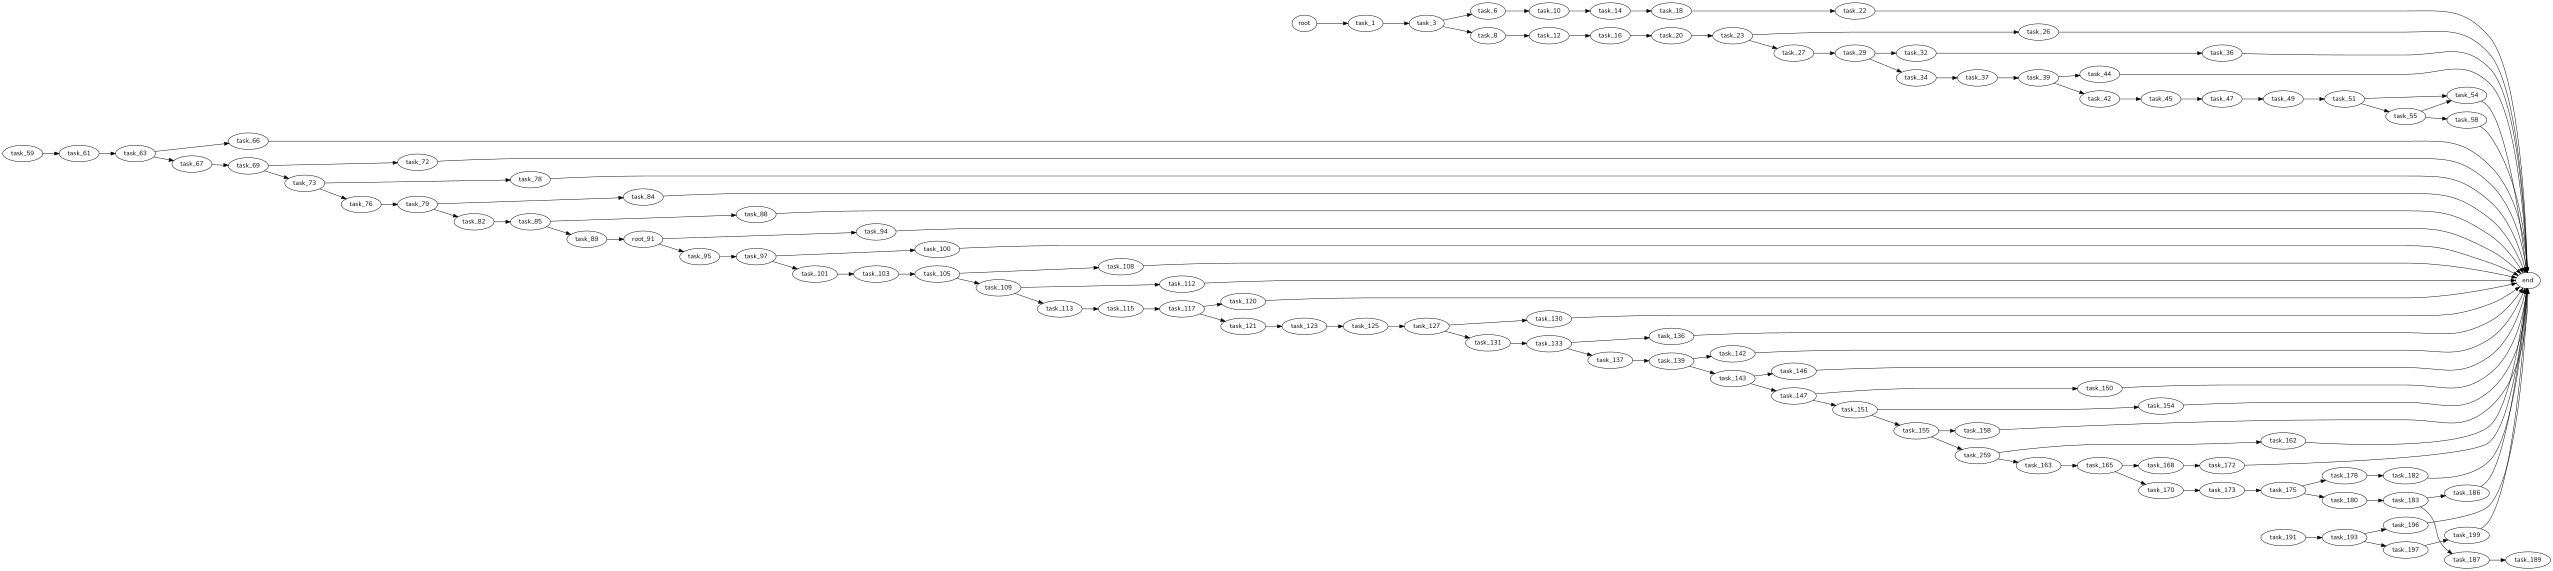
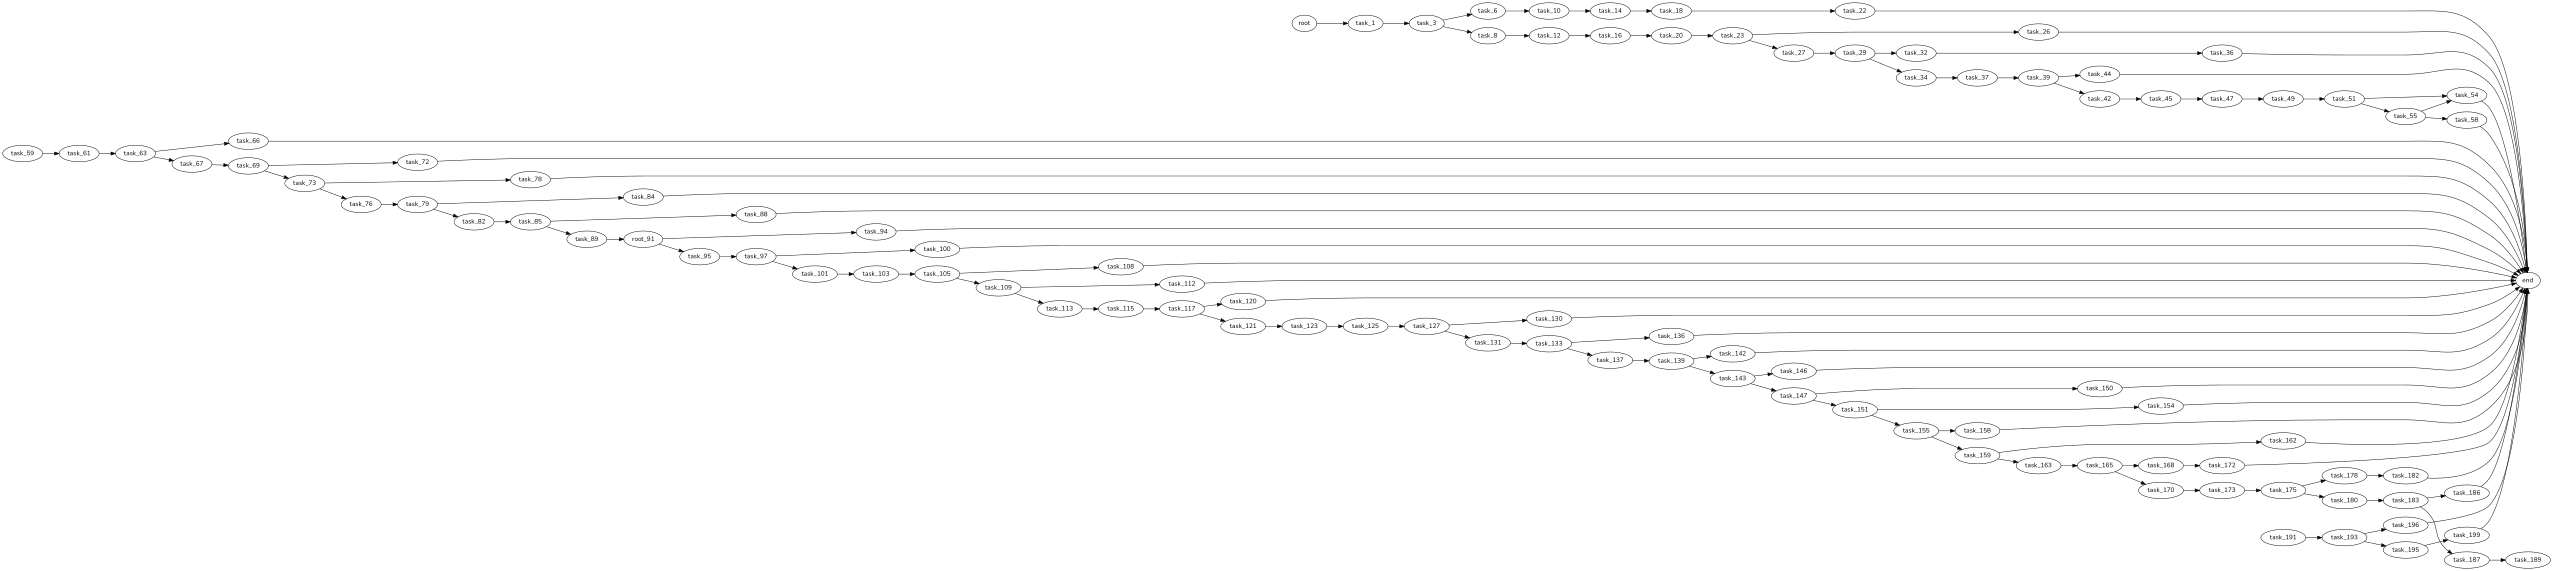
(1977, 456) -> (1977, 456)
(2406, 550) -> (2406, 550)
